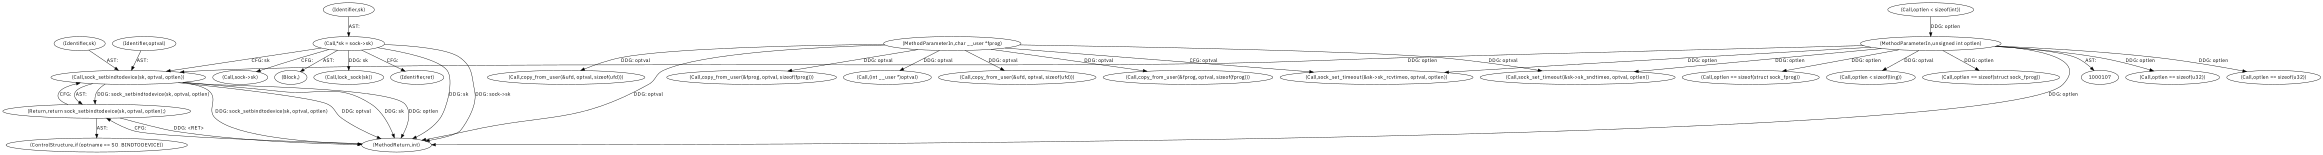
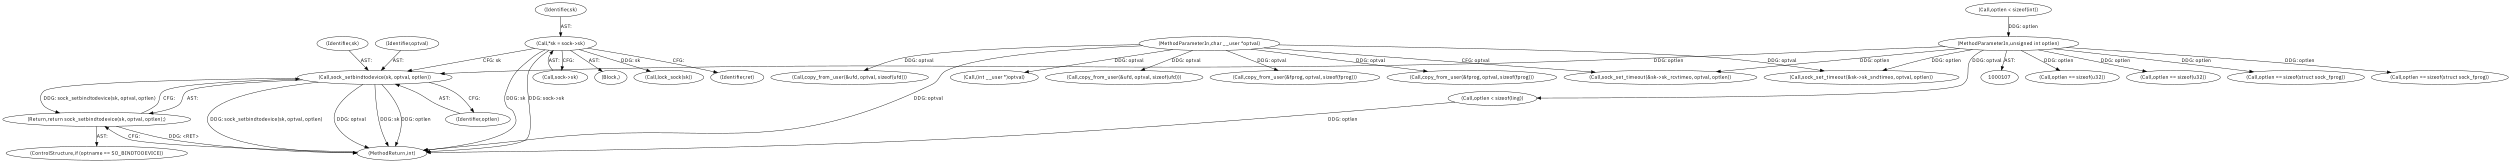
(952, 44) -> (1209, 44)
none -> (548, 62)
none -> (478, 119)
(1299, 138) -> (943, 139)
